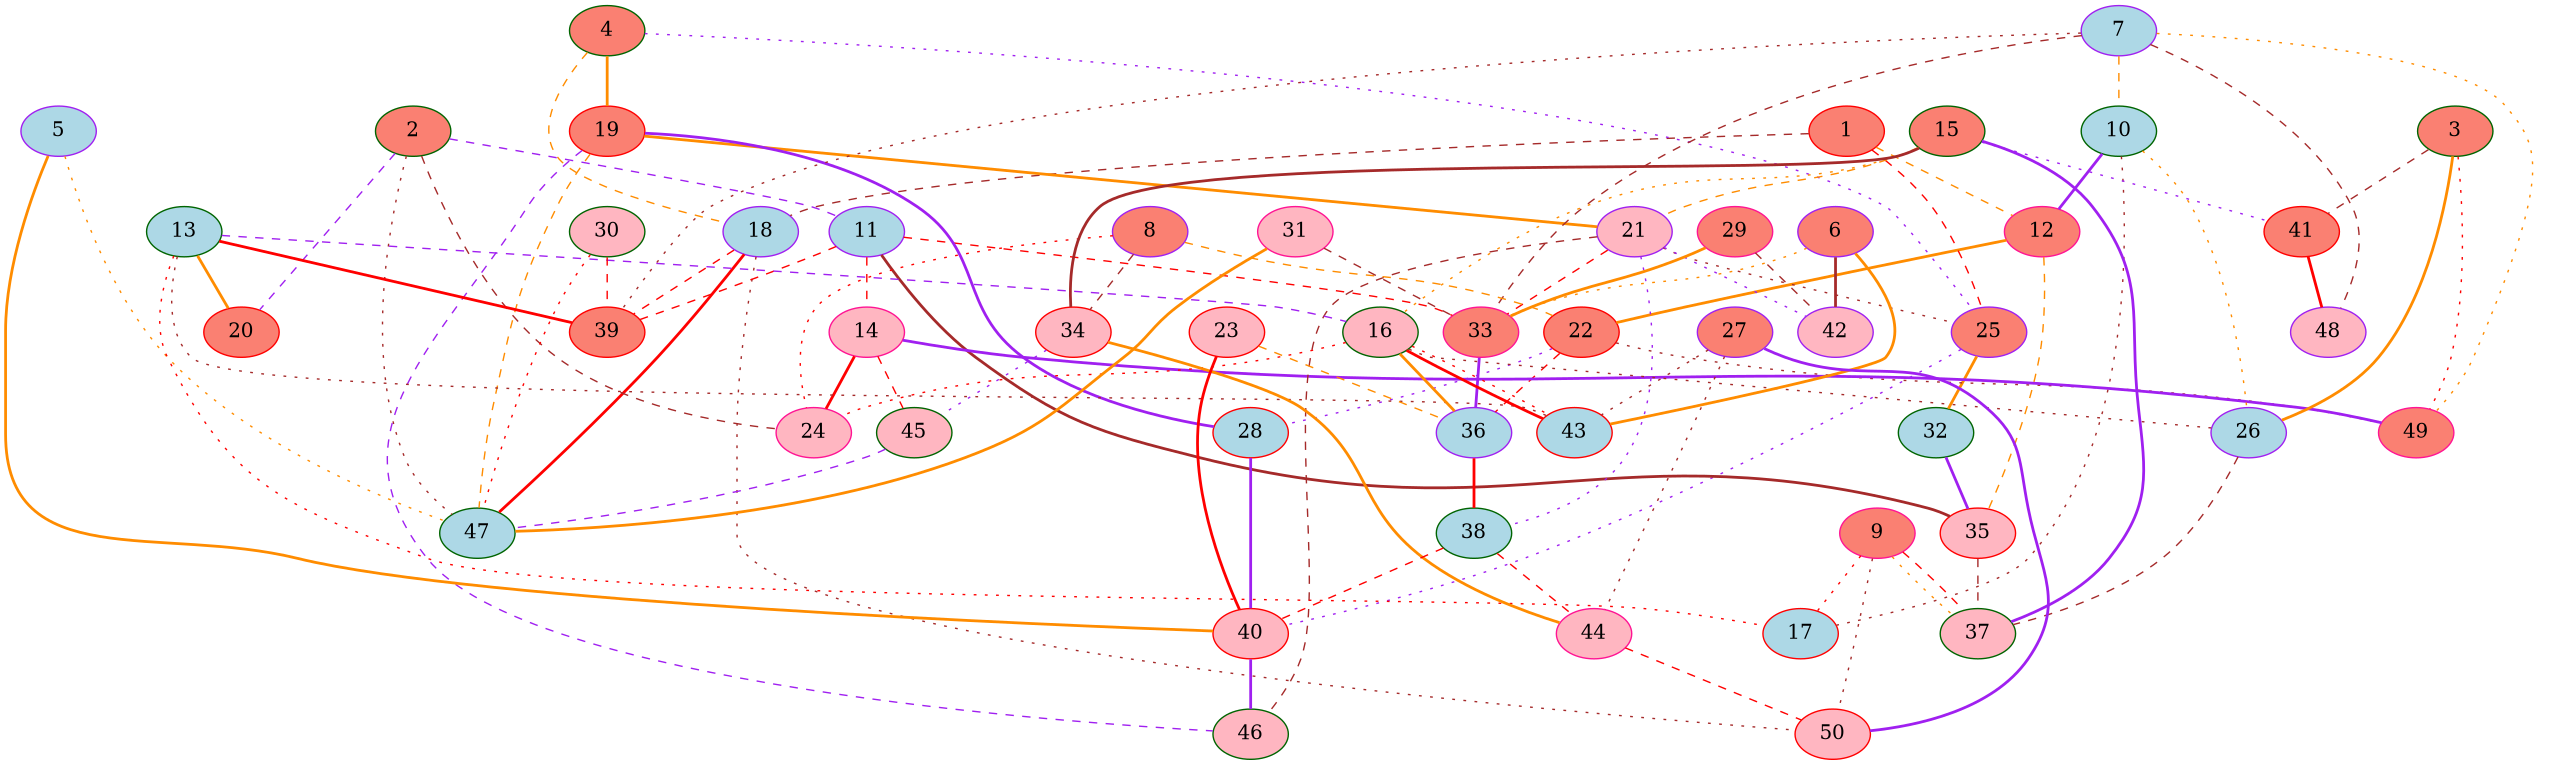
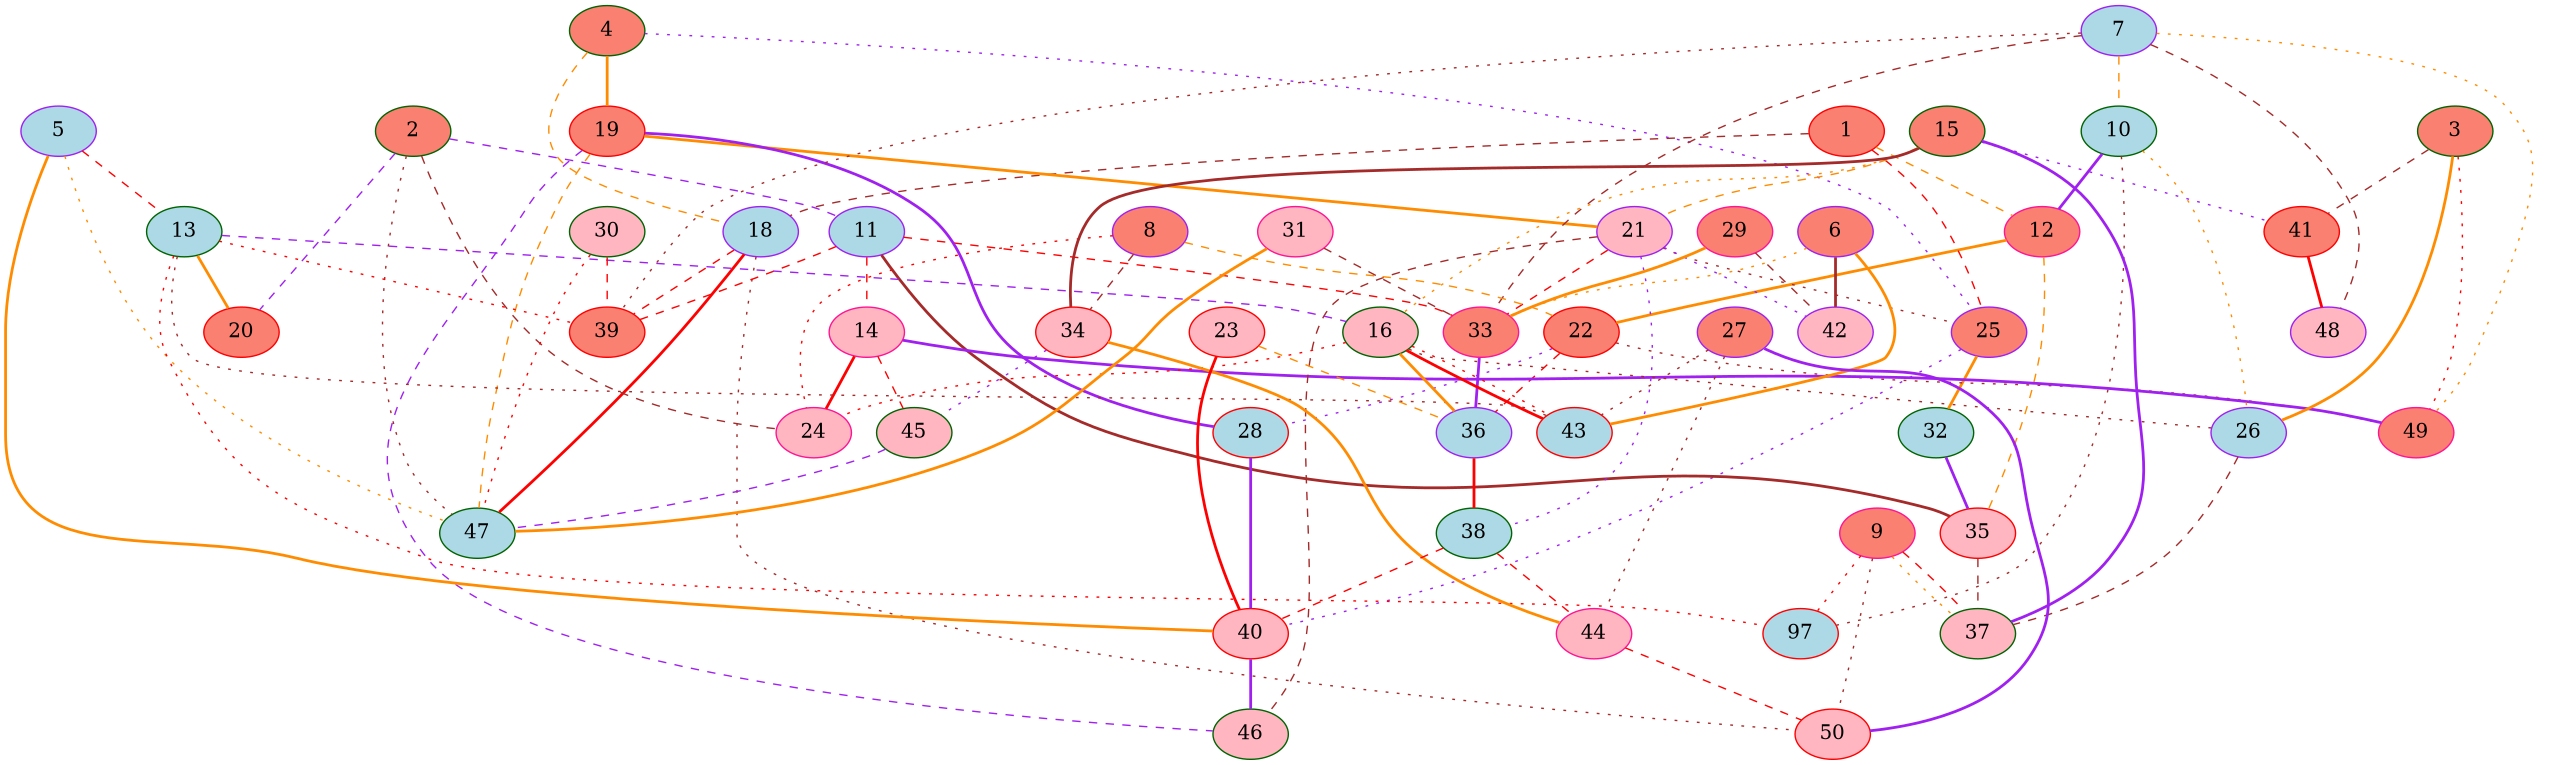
none -> (121, 182)
(396, 282) -> (396, 282)
(1801, 634) -> (1801, 634)
